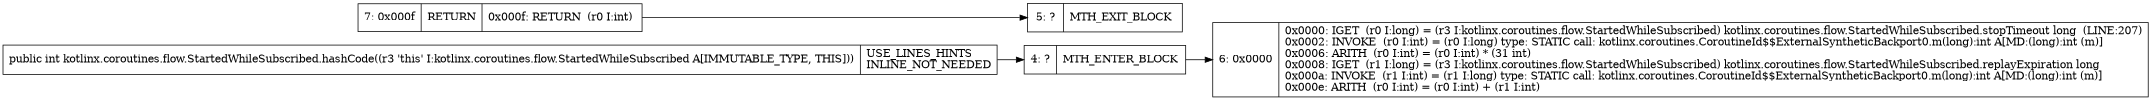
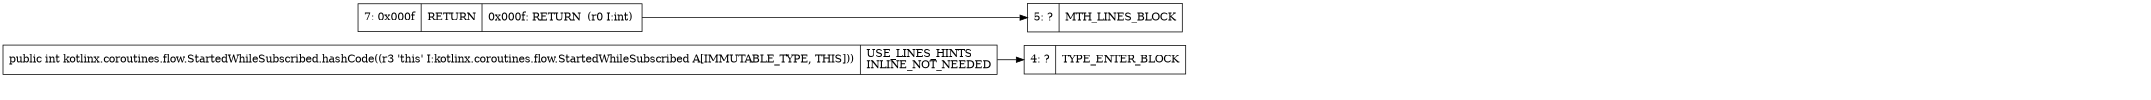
(1121, 17) -> (1121, 17)
(1120, 59) -> (1121, 59)
(1680, 60) -> none
